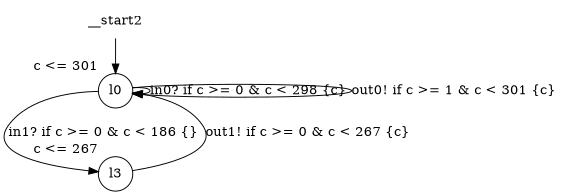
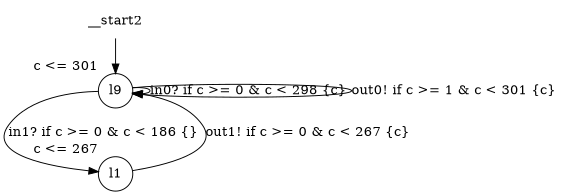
(116, 91) -> (116, 91)
(116, 174) -> (116, 174)
